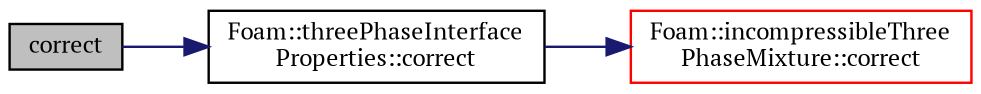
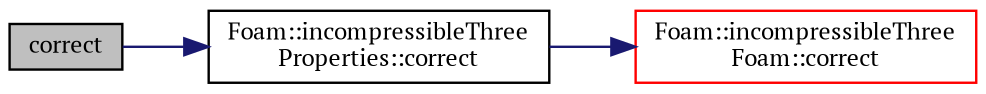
(377, 47) -> (379, 47)
(801, 47) -> (806, 47)
